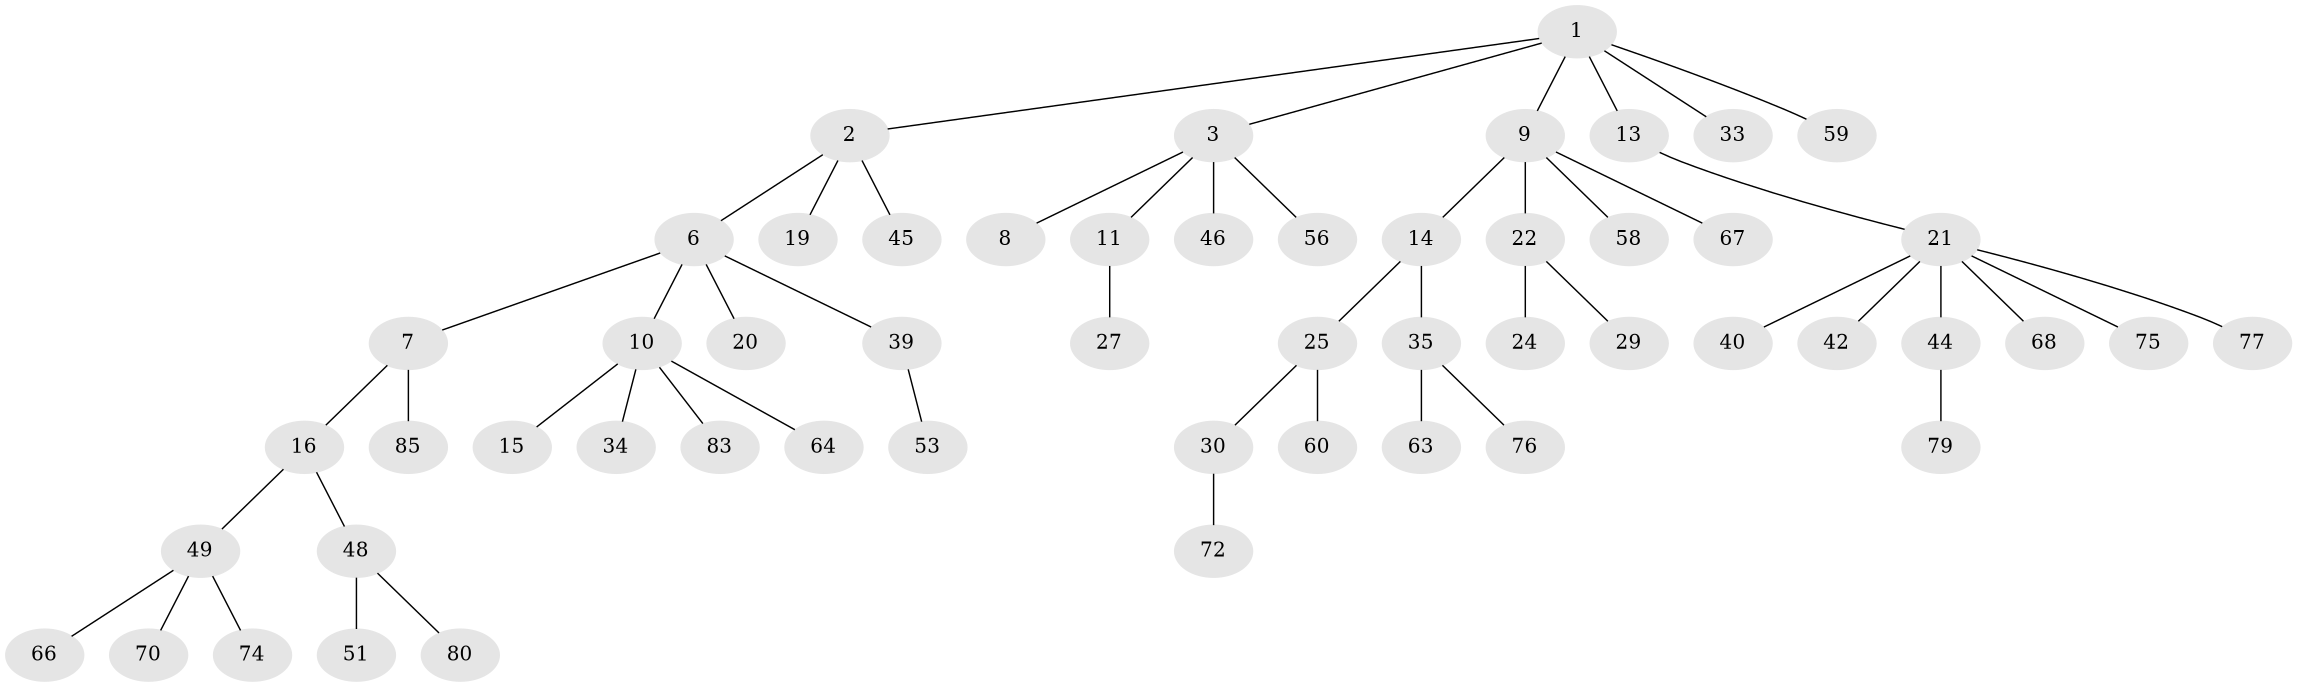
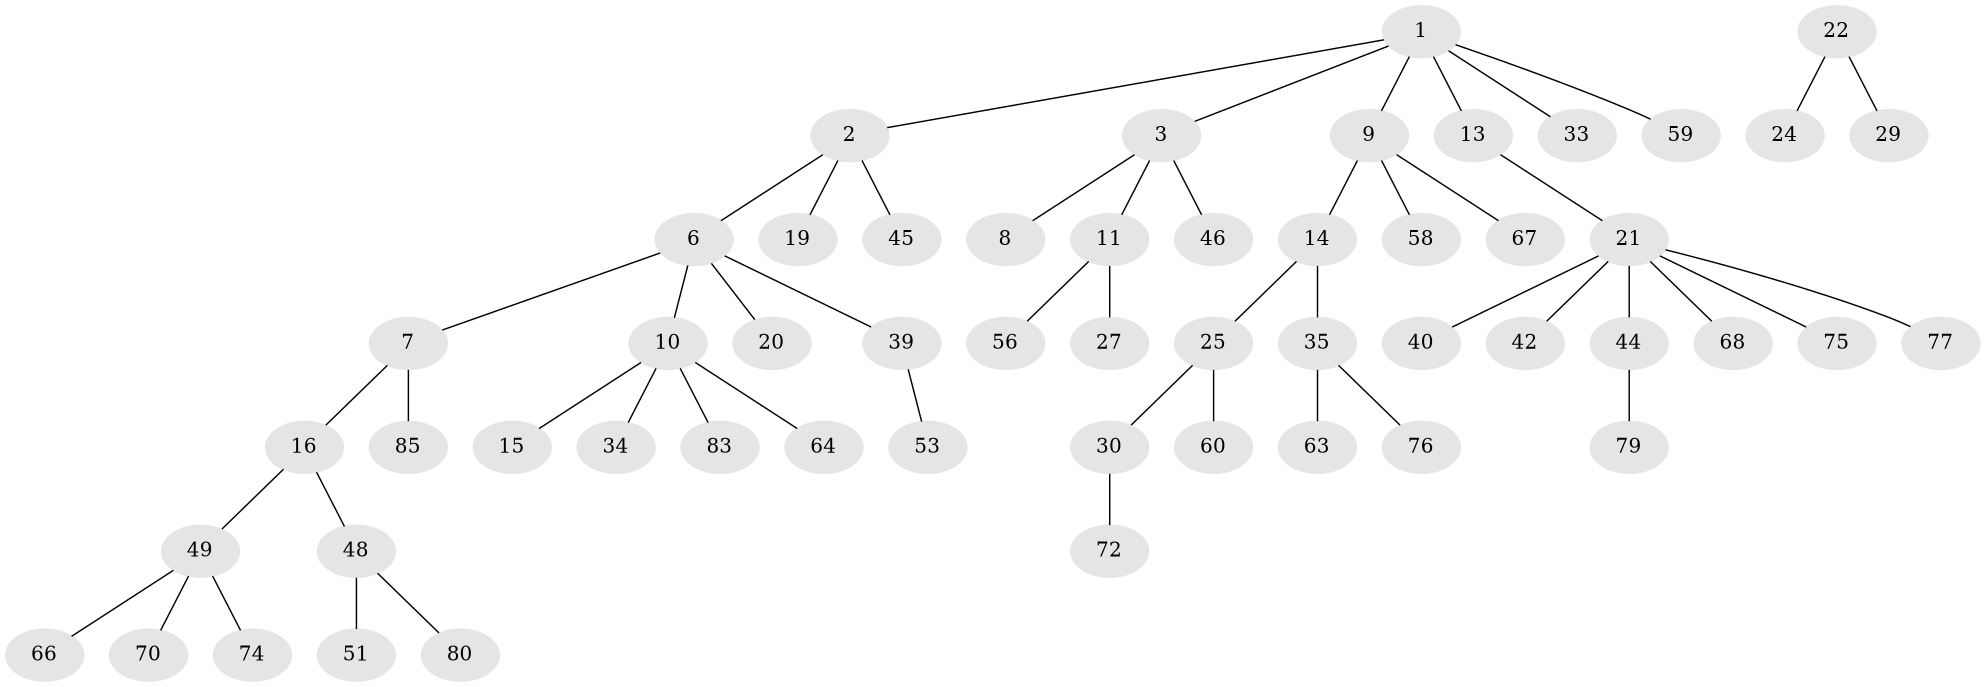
(1265, 187) -> (1058, 291)
(1525, 188) -> none
